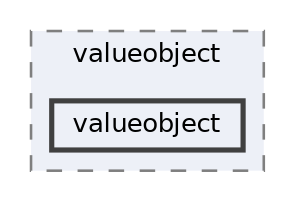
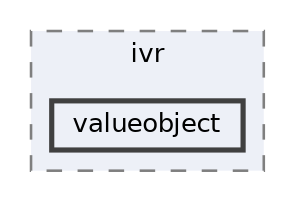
(147, 56) -> (147, 56)
